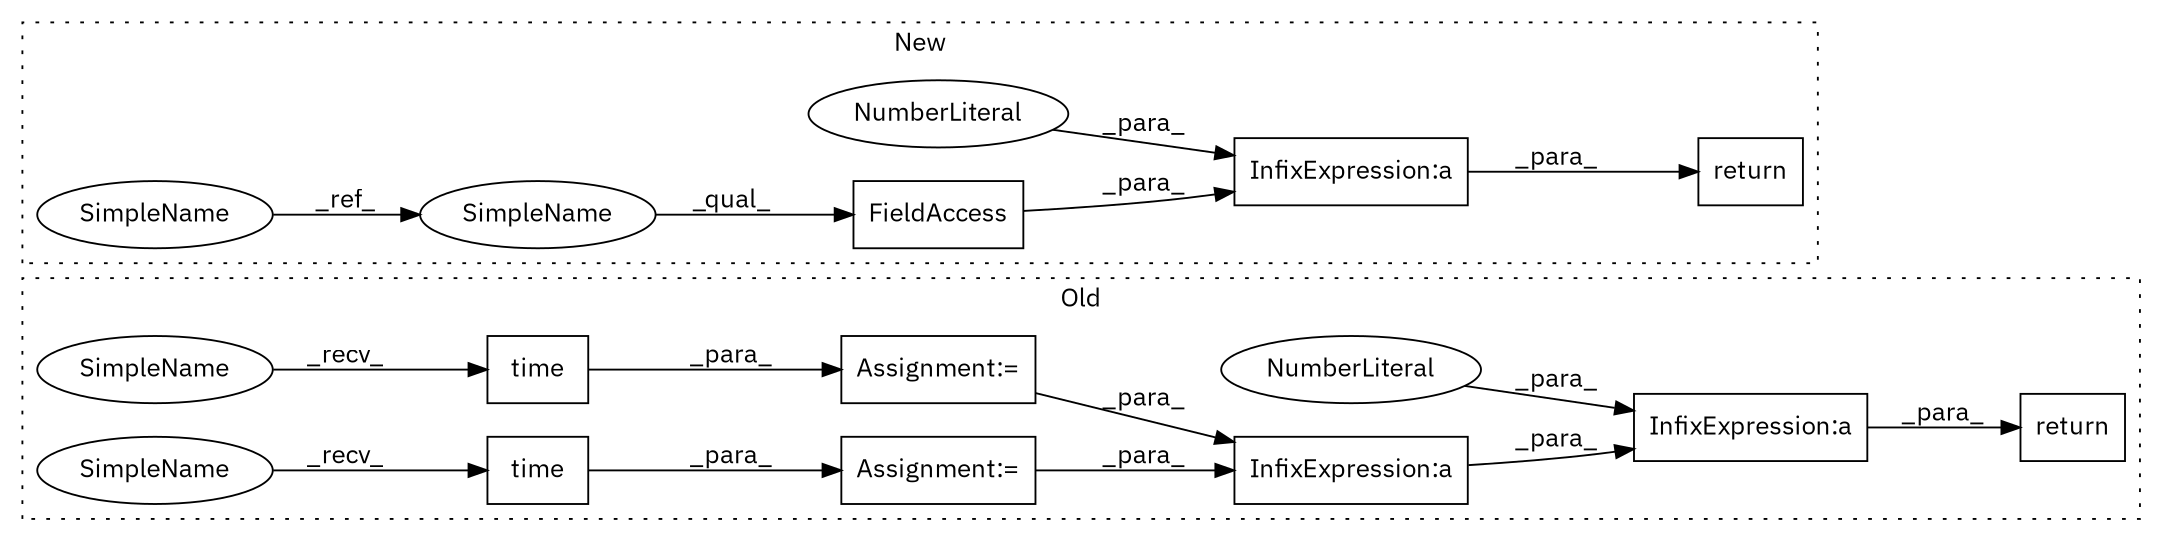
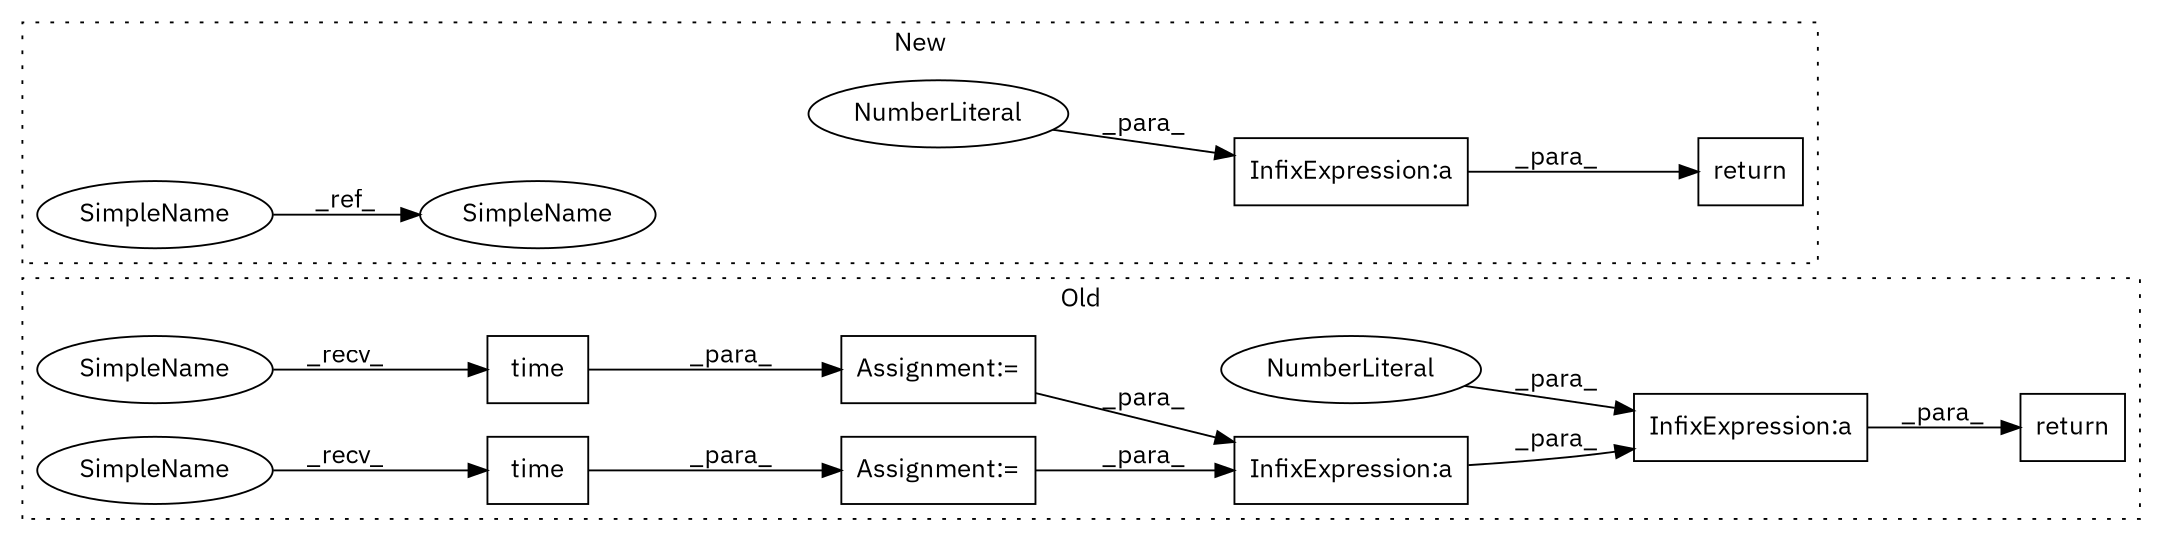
(938, 215) -> none
